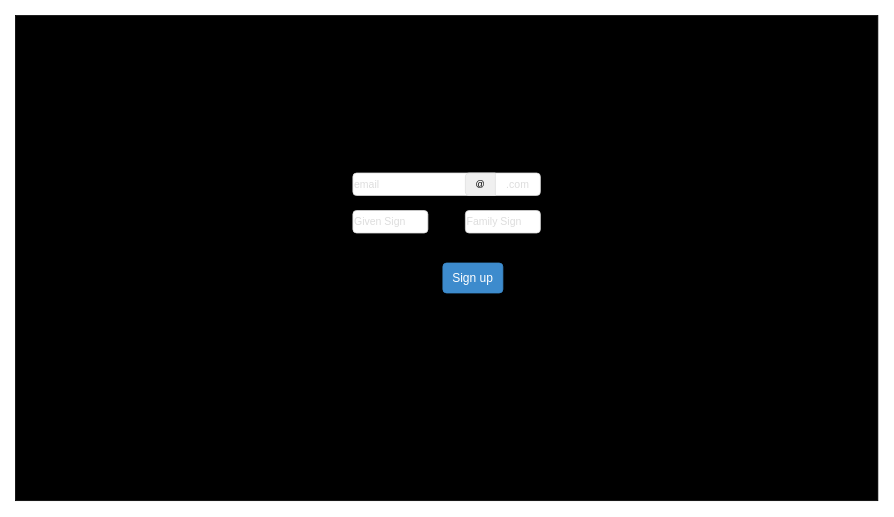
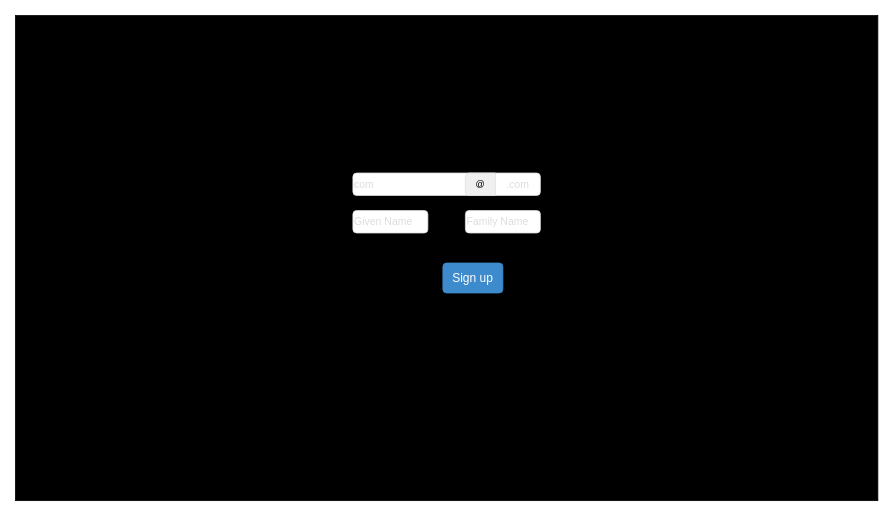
(366, 184) -> (363, 184)
(380, 222) -> (381, 222)
(494, 222) -> (495, 222)
